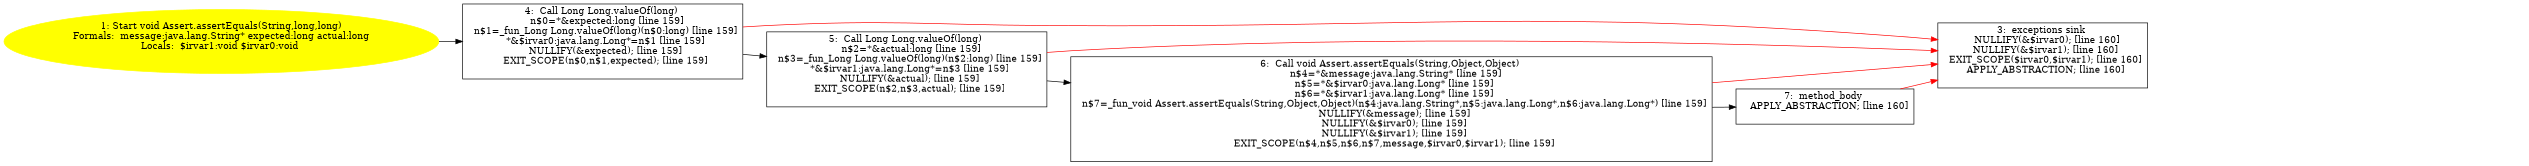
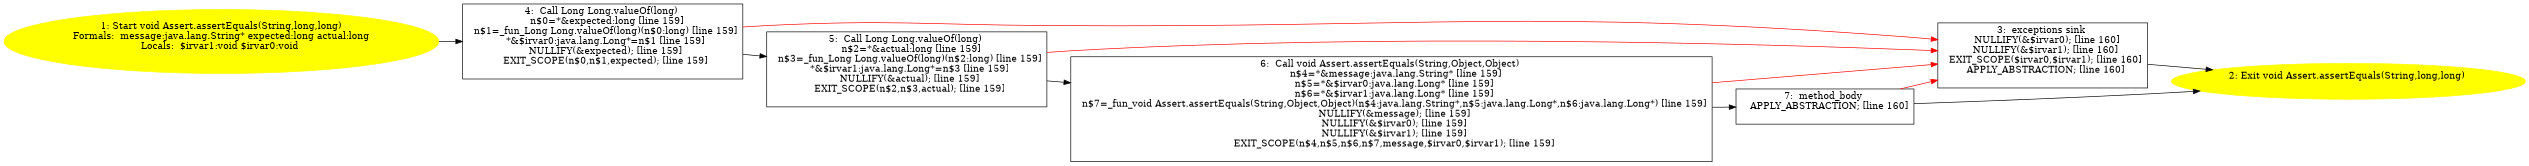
none -> (2349, 81)
